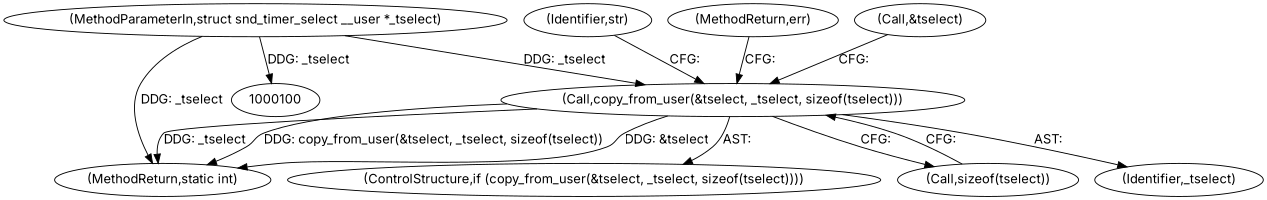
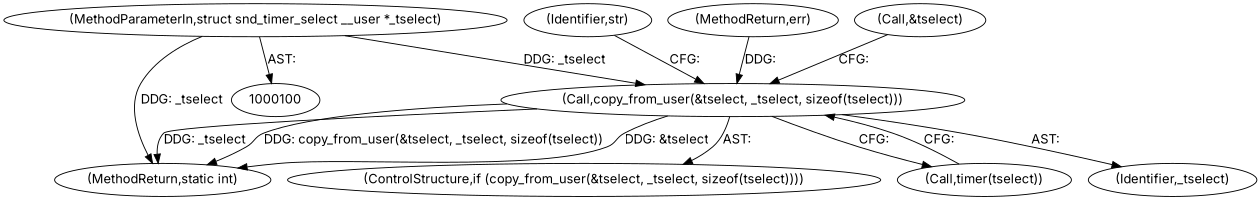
(309, 60) -> (283, 60)
(762, 60) -> (762, 60)
(988, 180) -> (984, 180)
